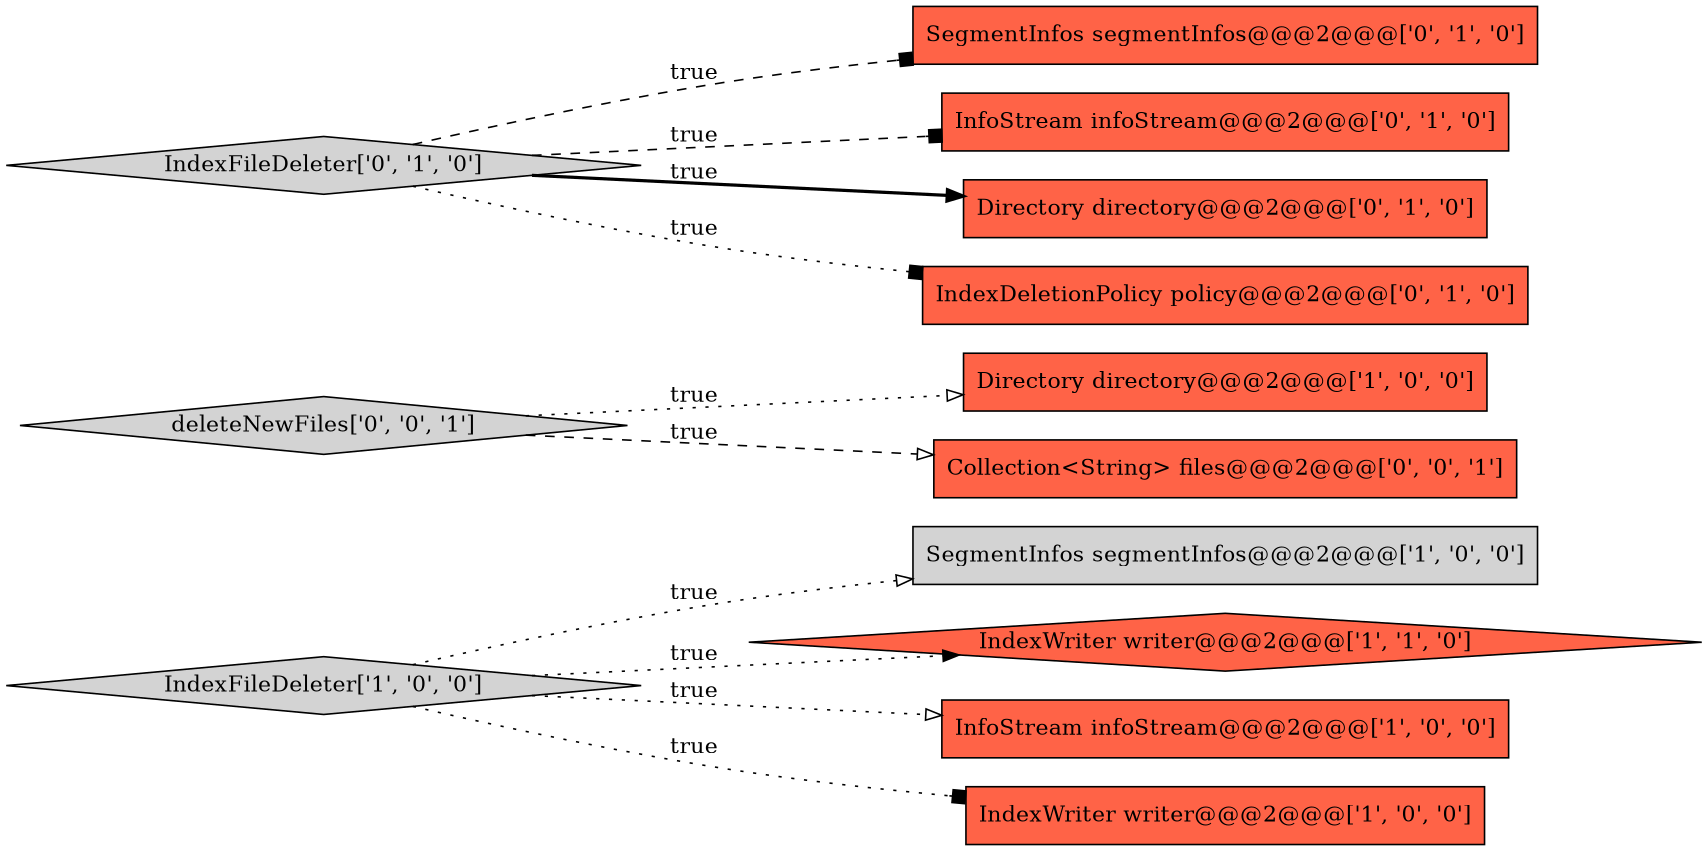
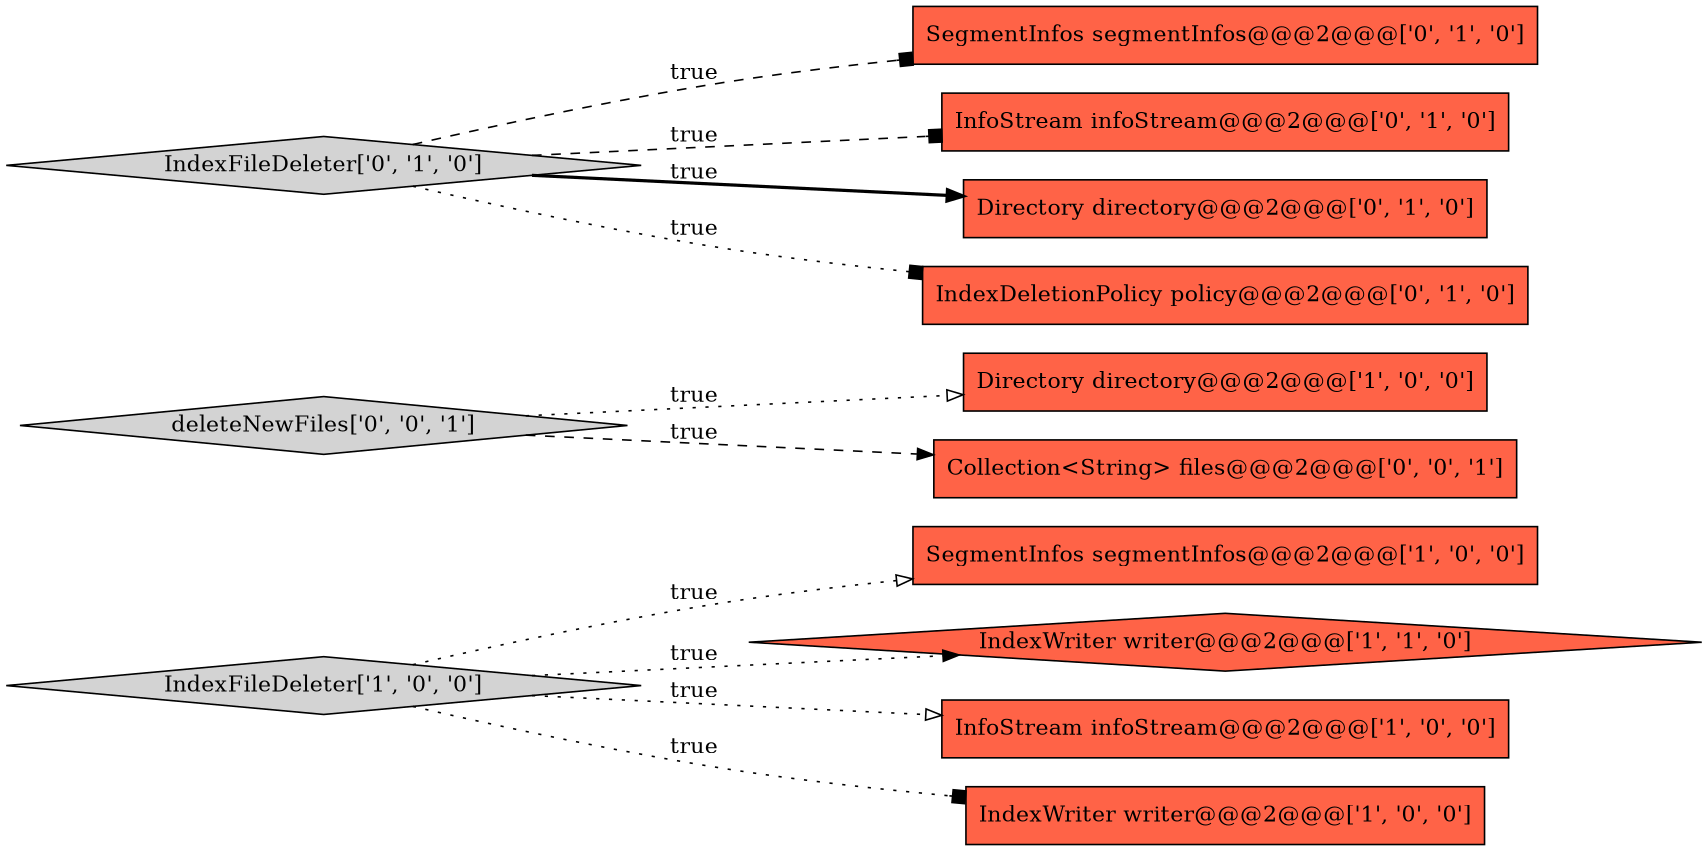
(721, 445) -> (721, 445)
(1225, 556) -> (1225, 556)
